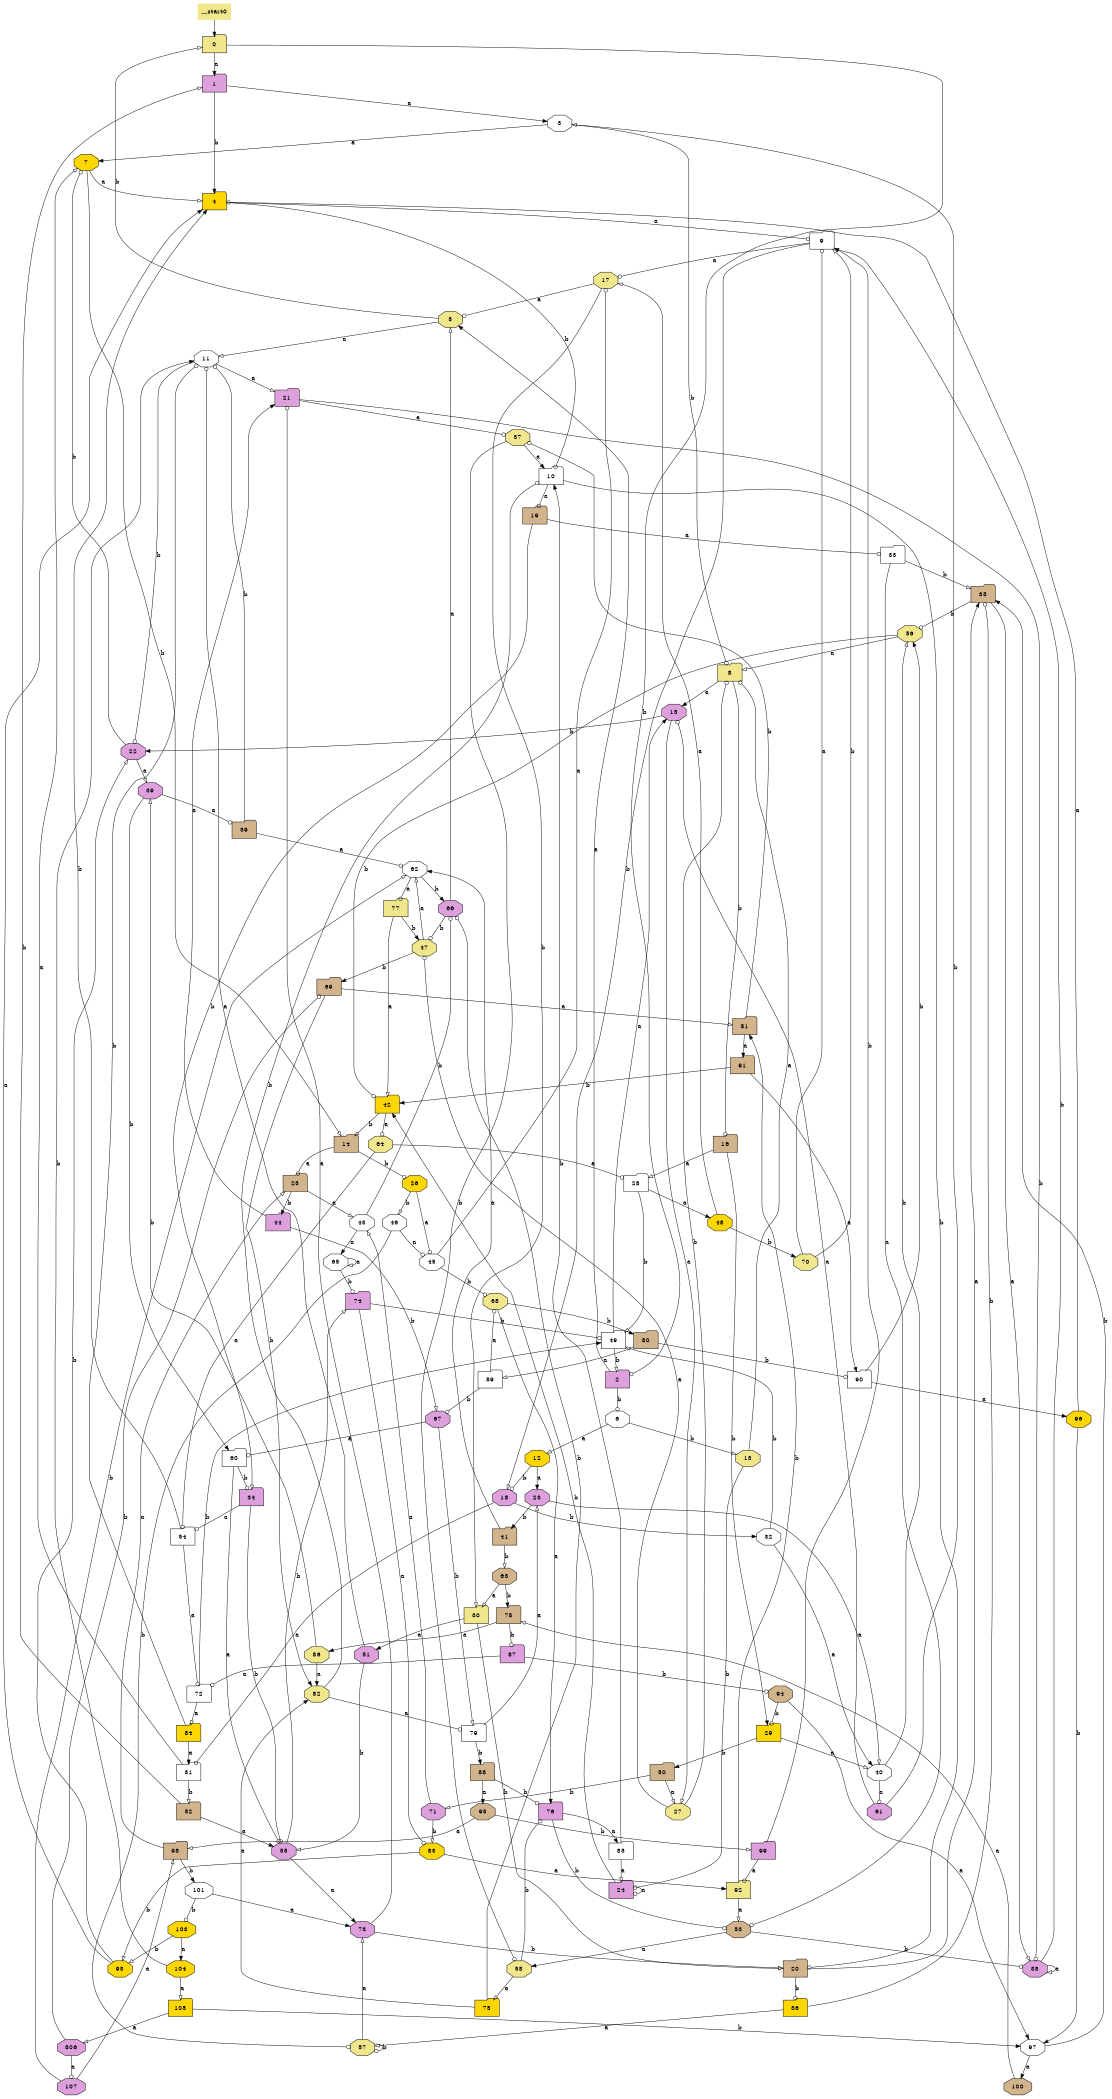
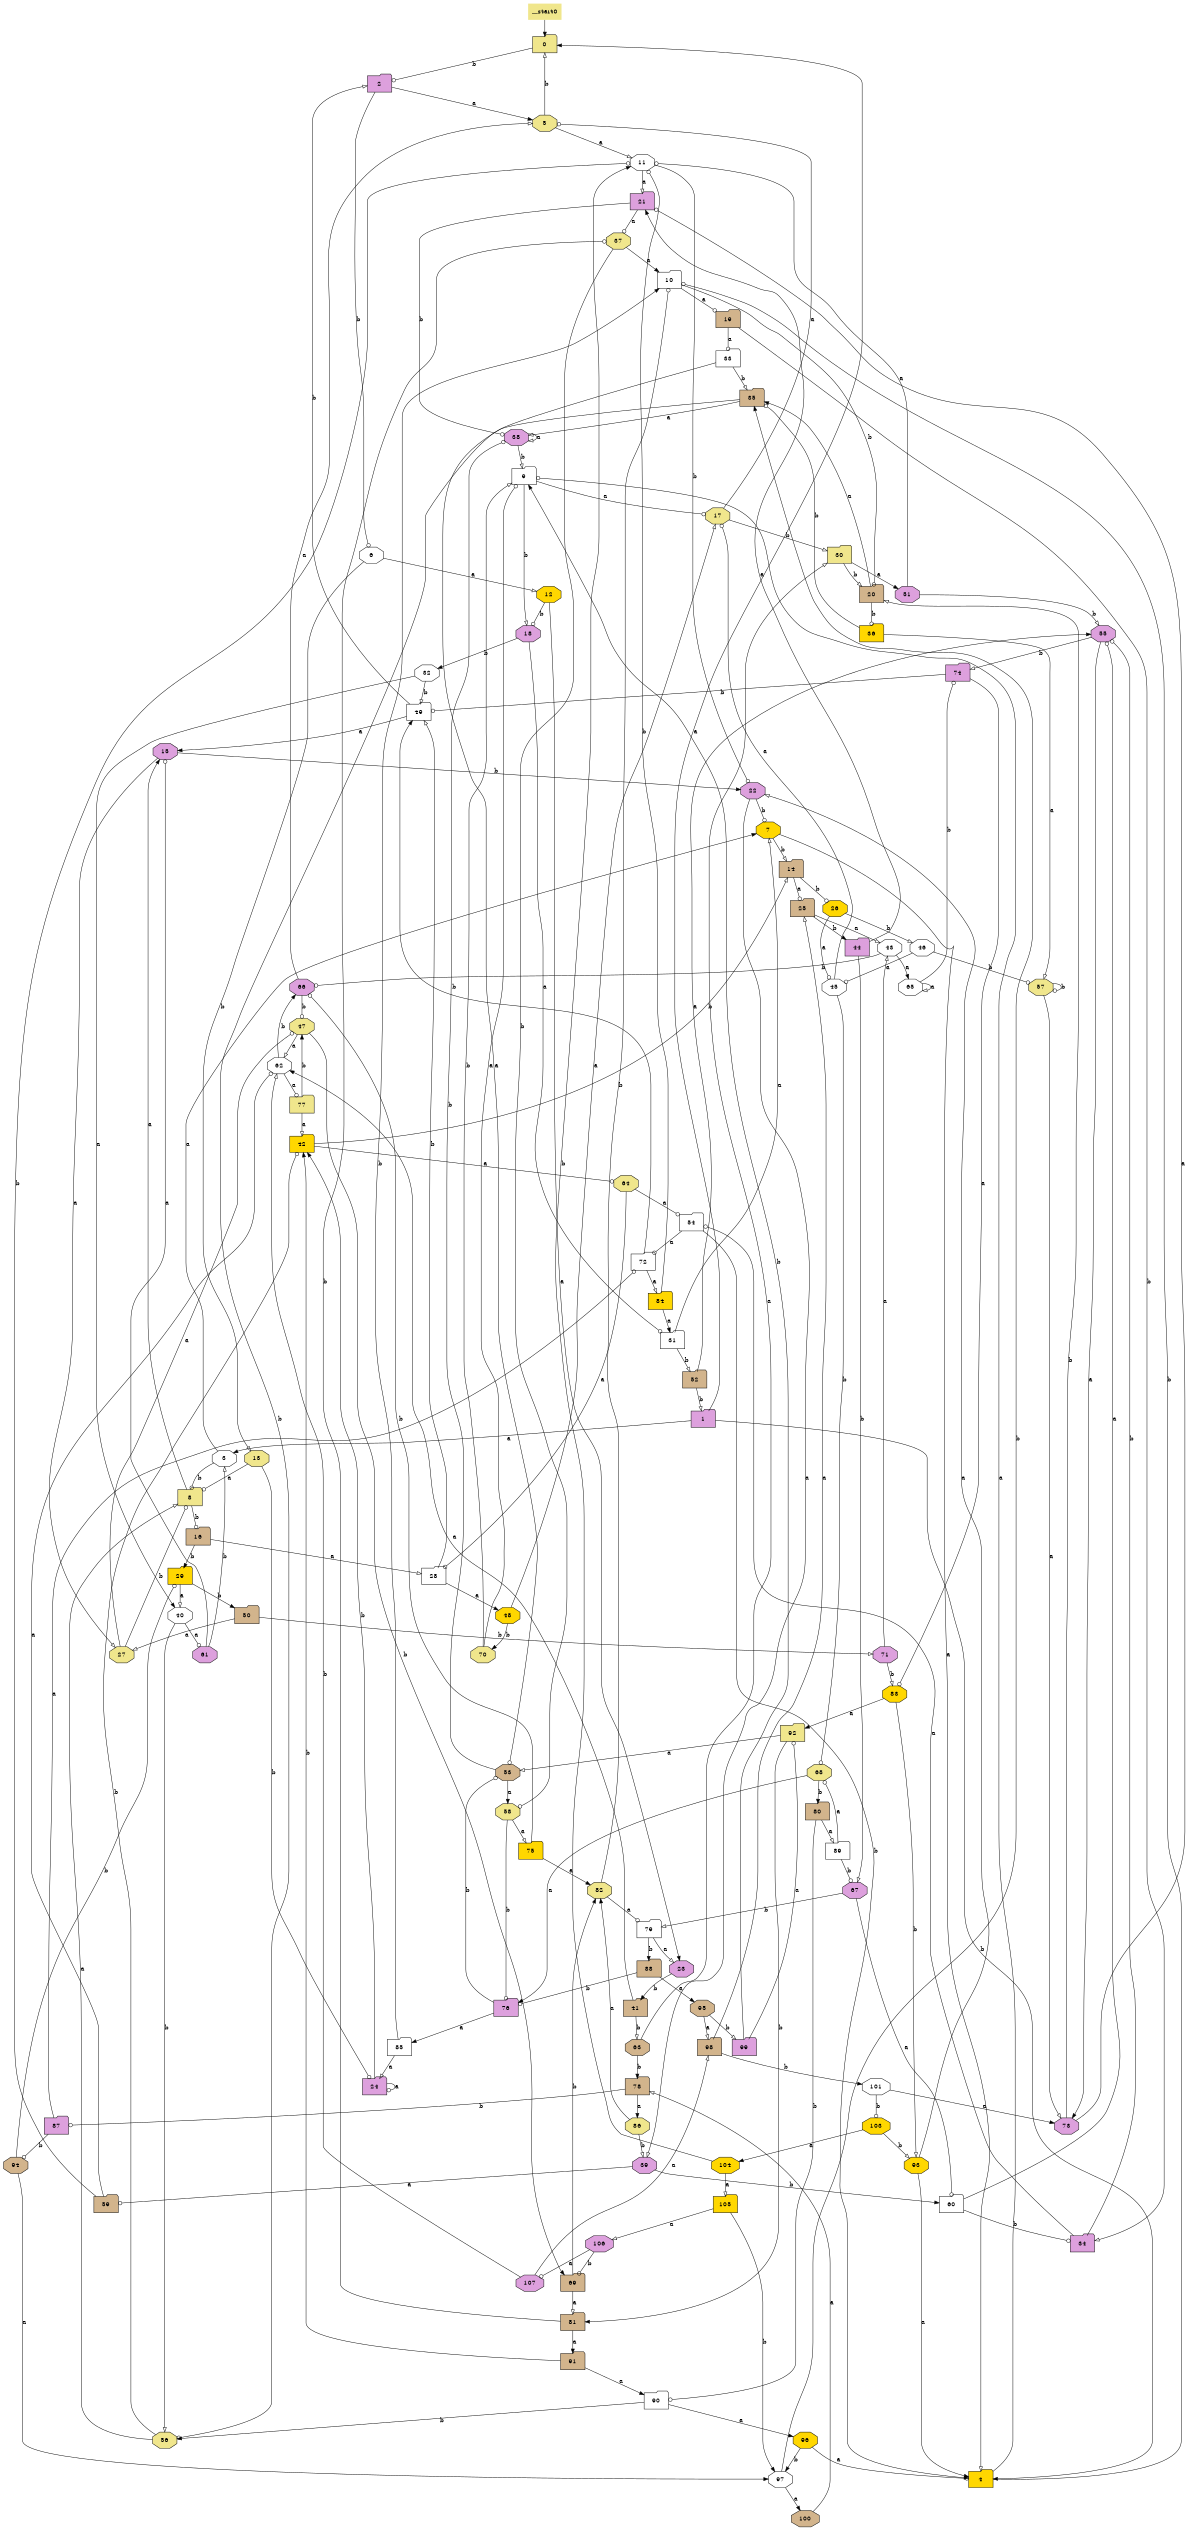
(214, 62) -> (754, 593)
(75, 1360) -> (963, 1478)
(792, 1535) -> none
(71, 2048) -> (599, 2244)
